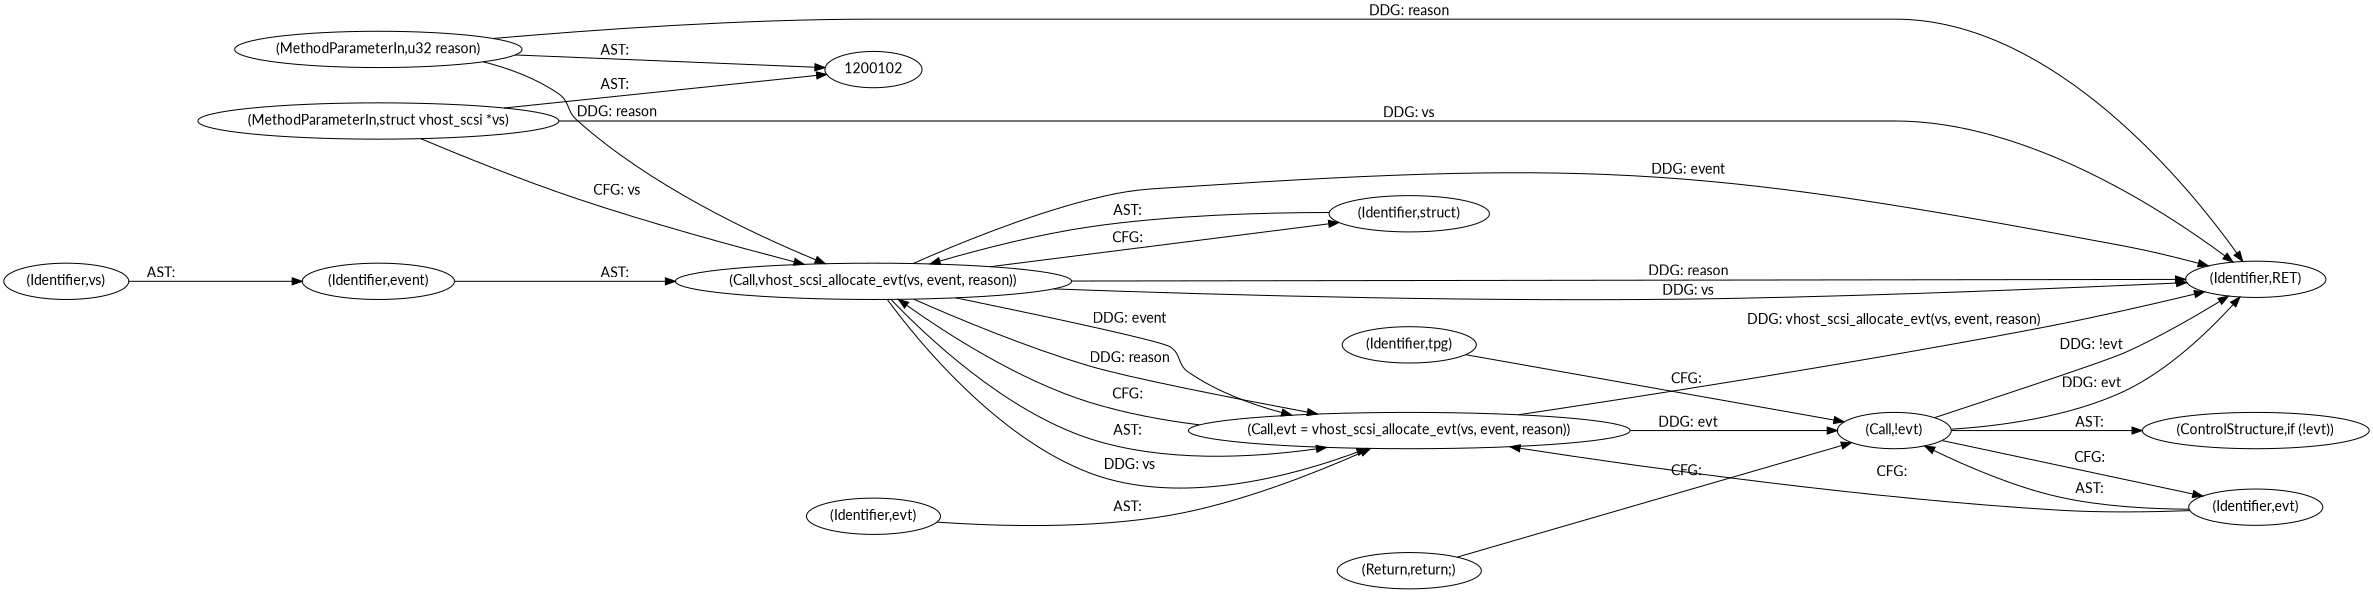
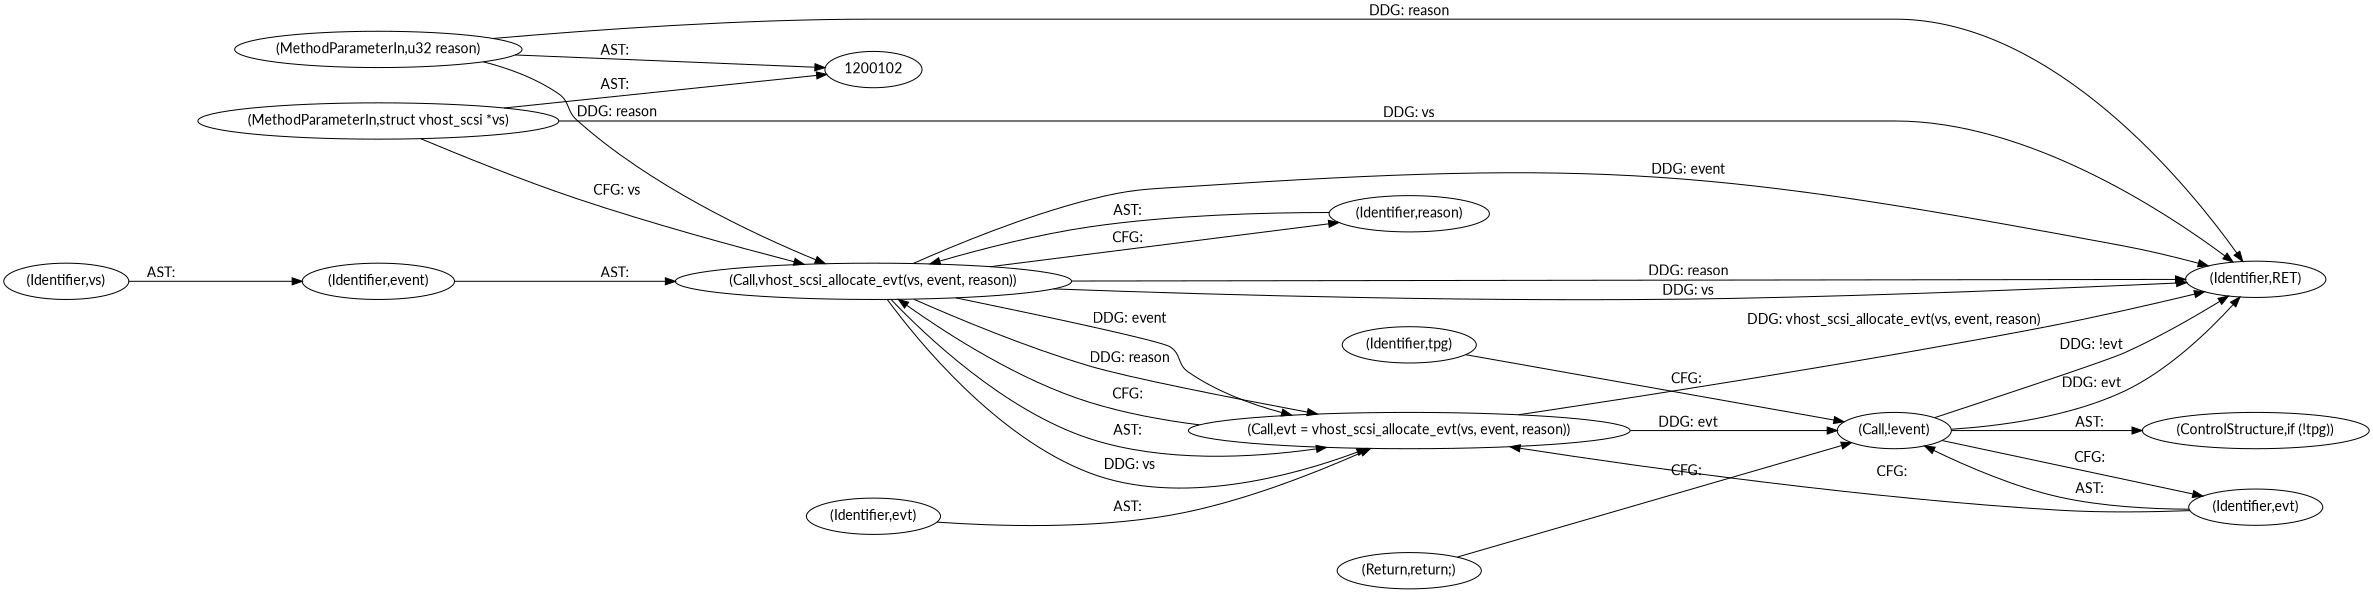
(1409, 214) -> (1409, 214)
(1894, 431) -> (1894, 431)
(2256, 431) -> (2256, 431)
